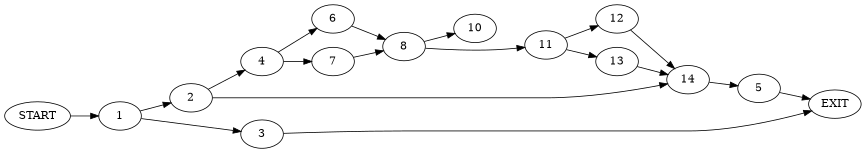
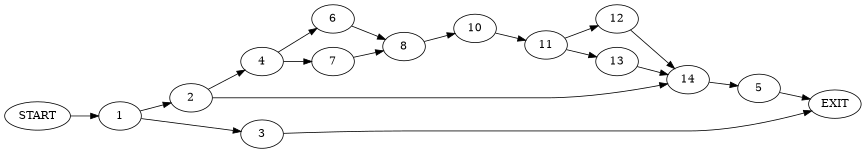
(471, 50) -> (507, 36)
